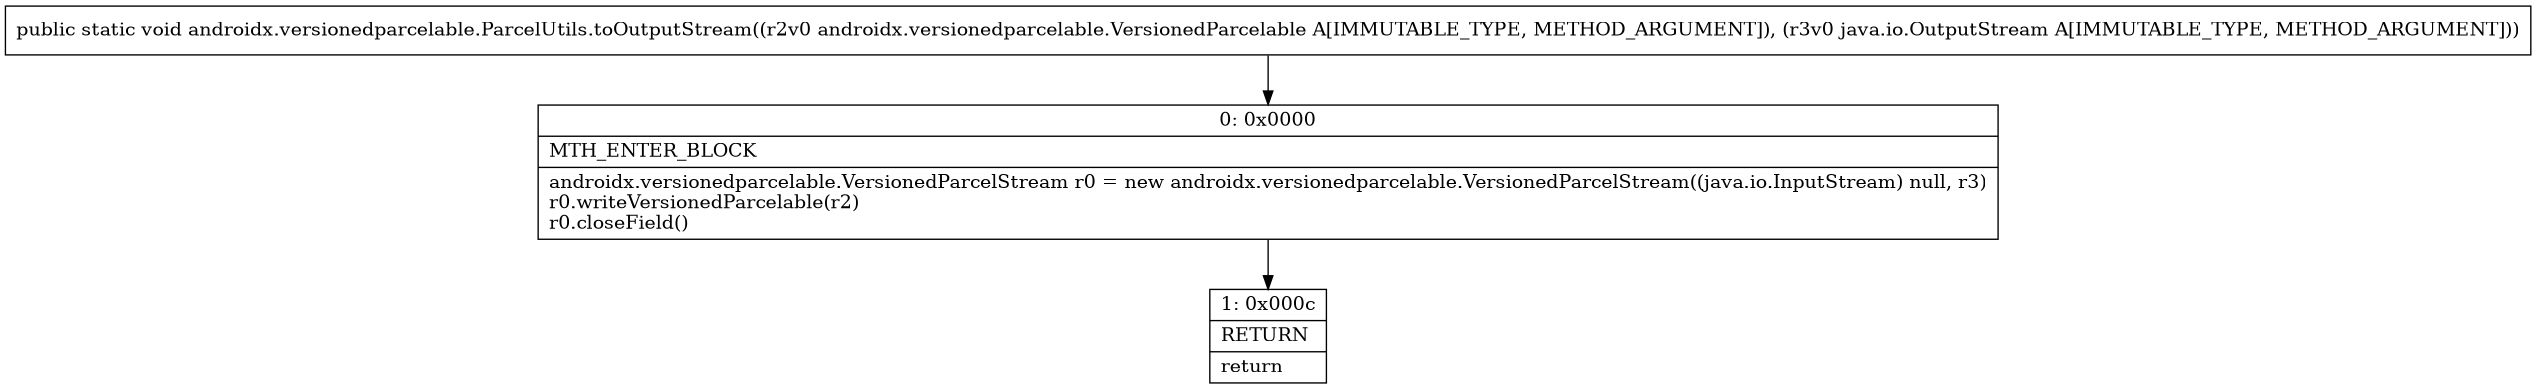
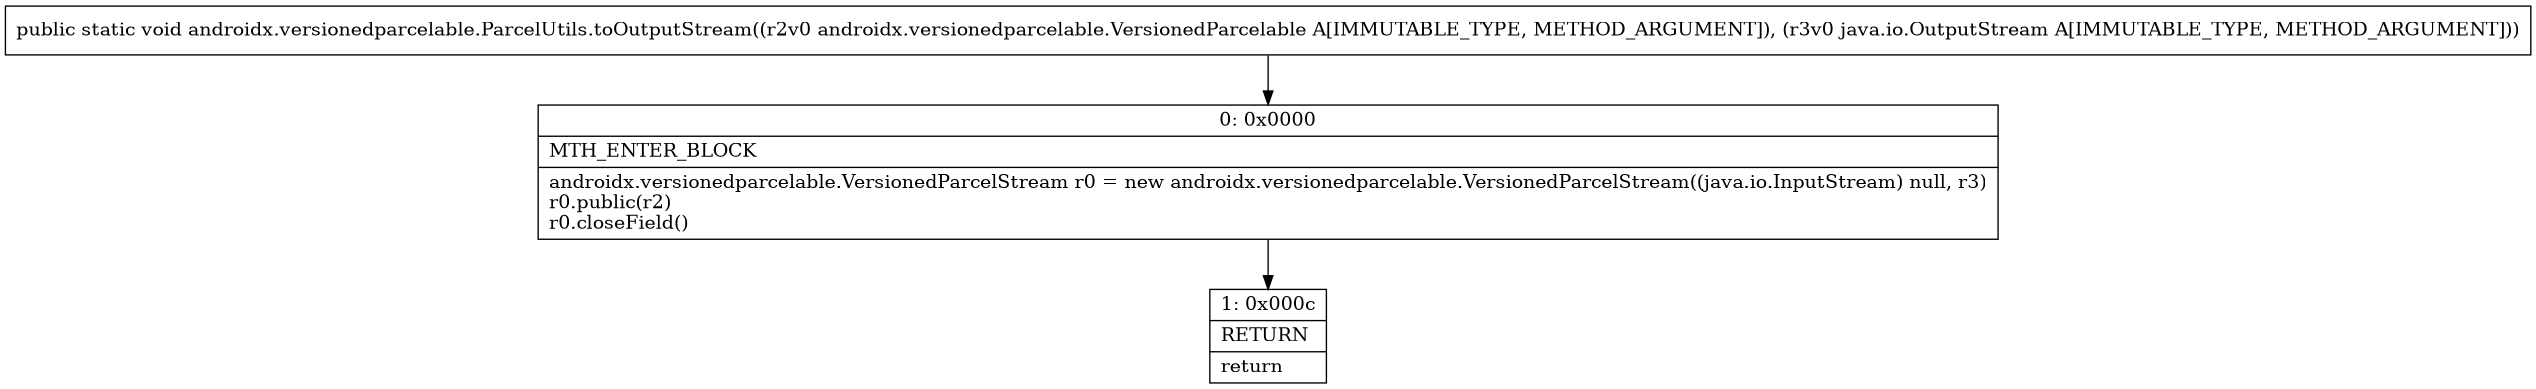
(704, 203) -> (611, 203)
